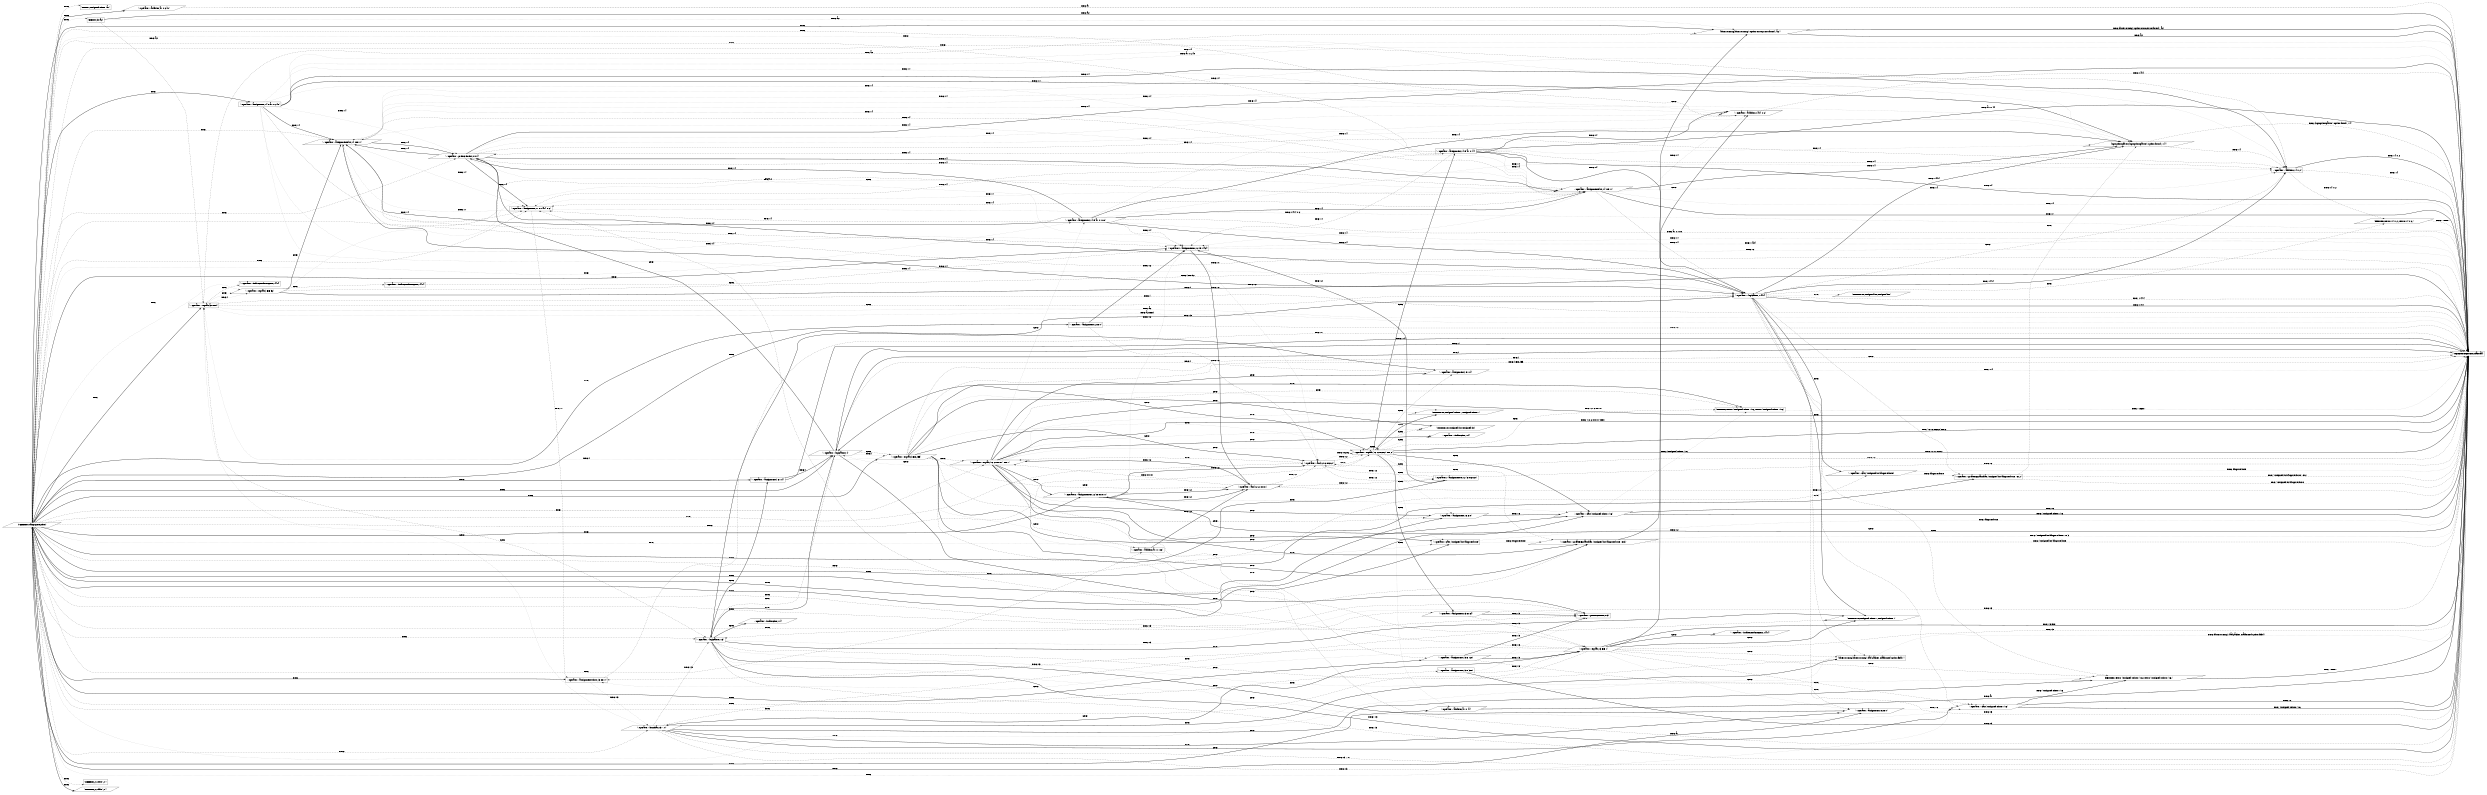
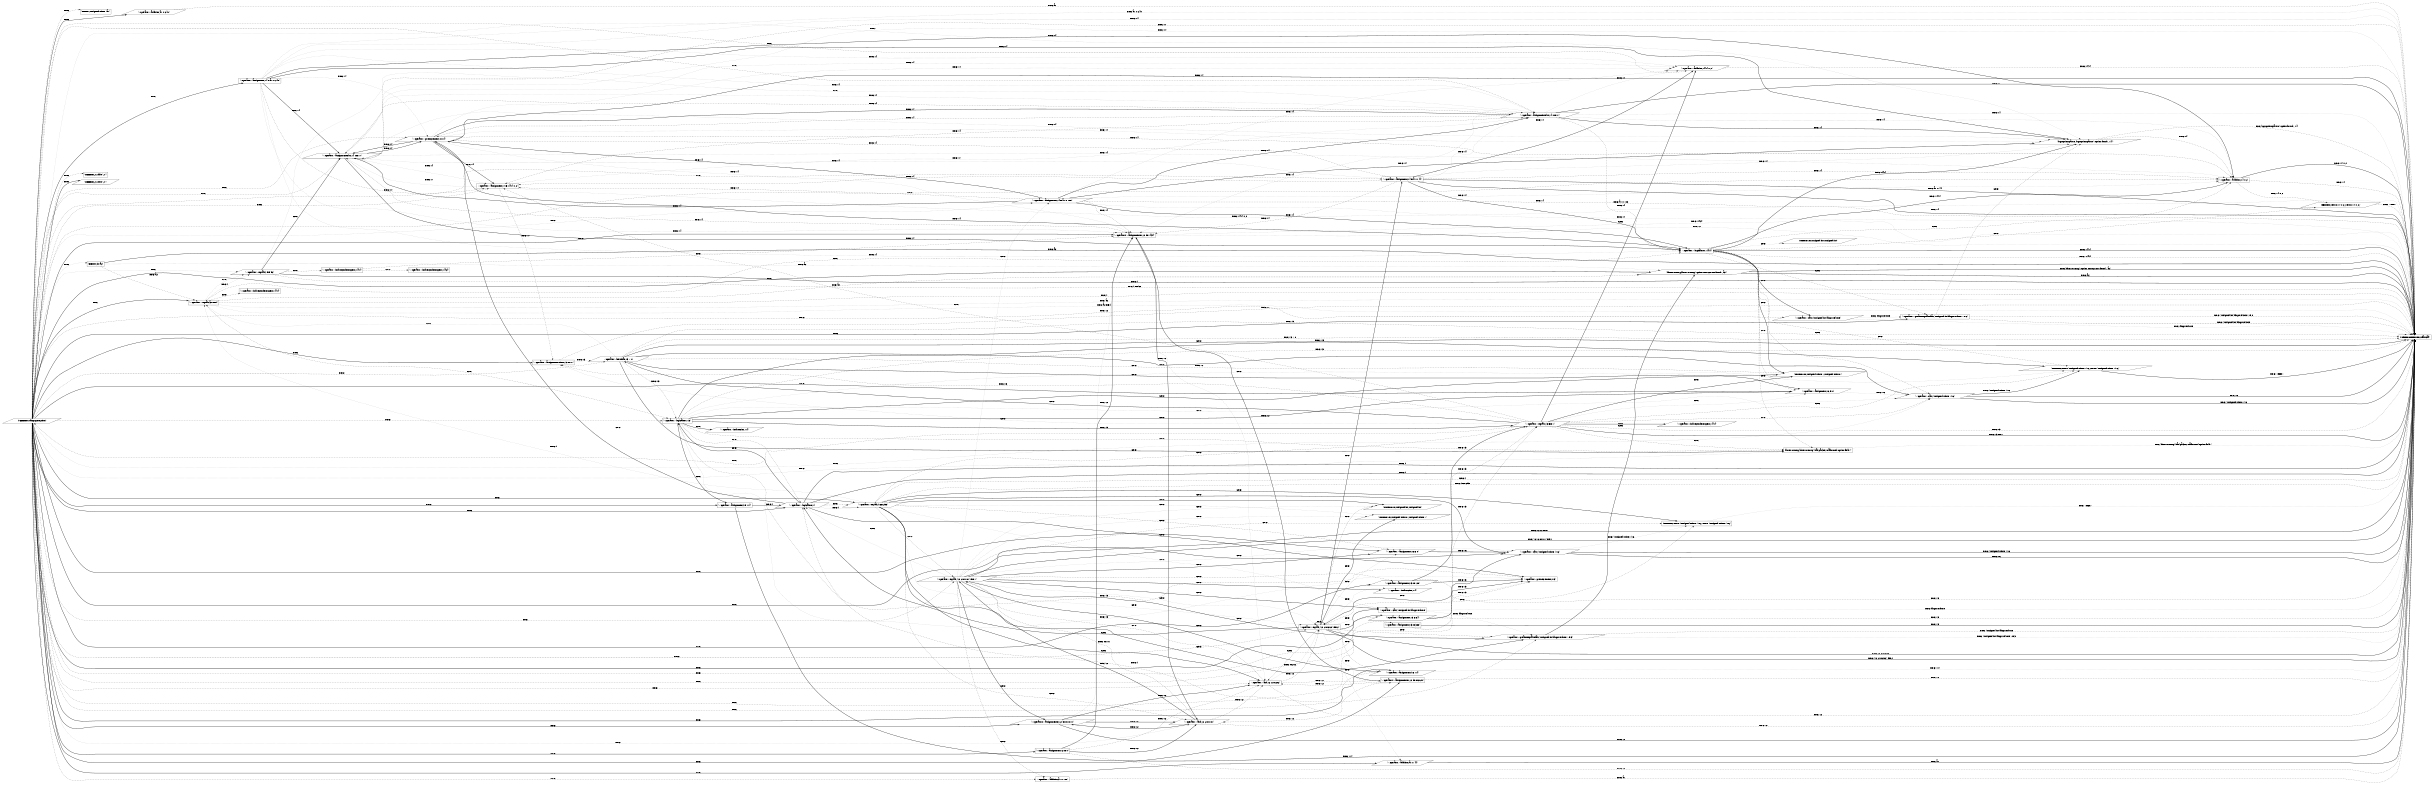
none -> (429, 270)
(1106, 317) -> (1102, 429)
(1198, 518) -> (1136, 752)
